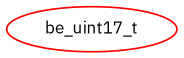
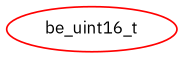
(92, 29) -> (92, 29)
